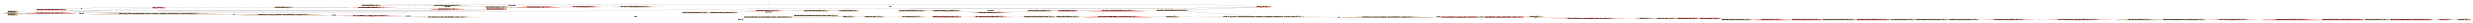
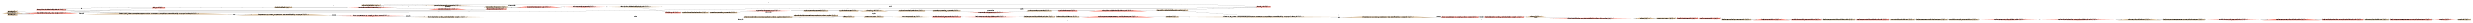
none -> (874, 11)
none -> (673, 13)
